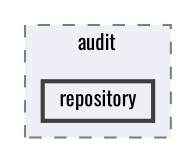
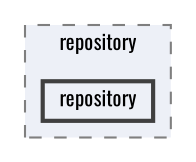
(98, 45) -> (98, 45)
